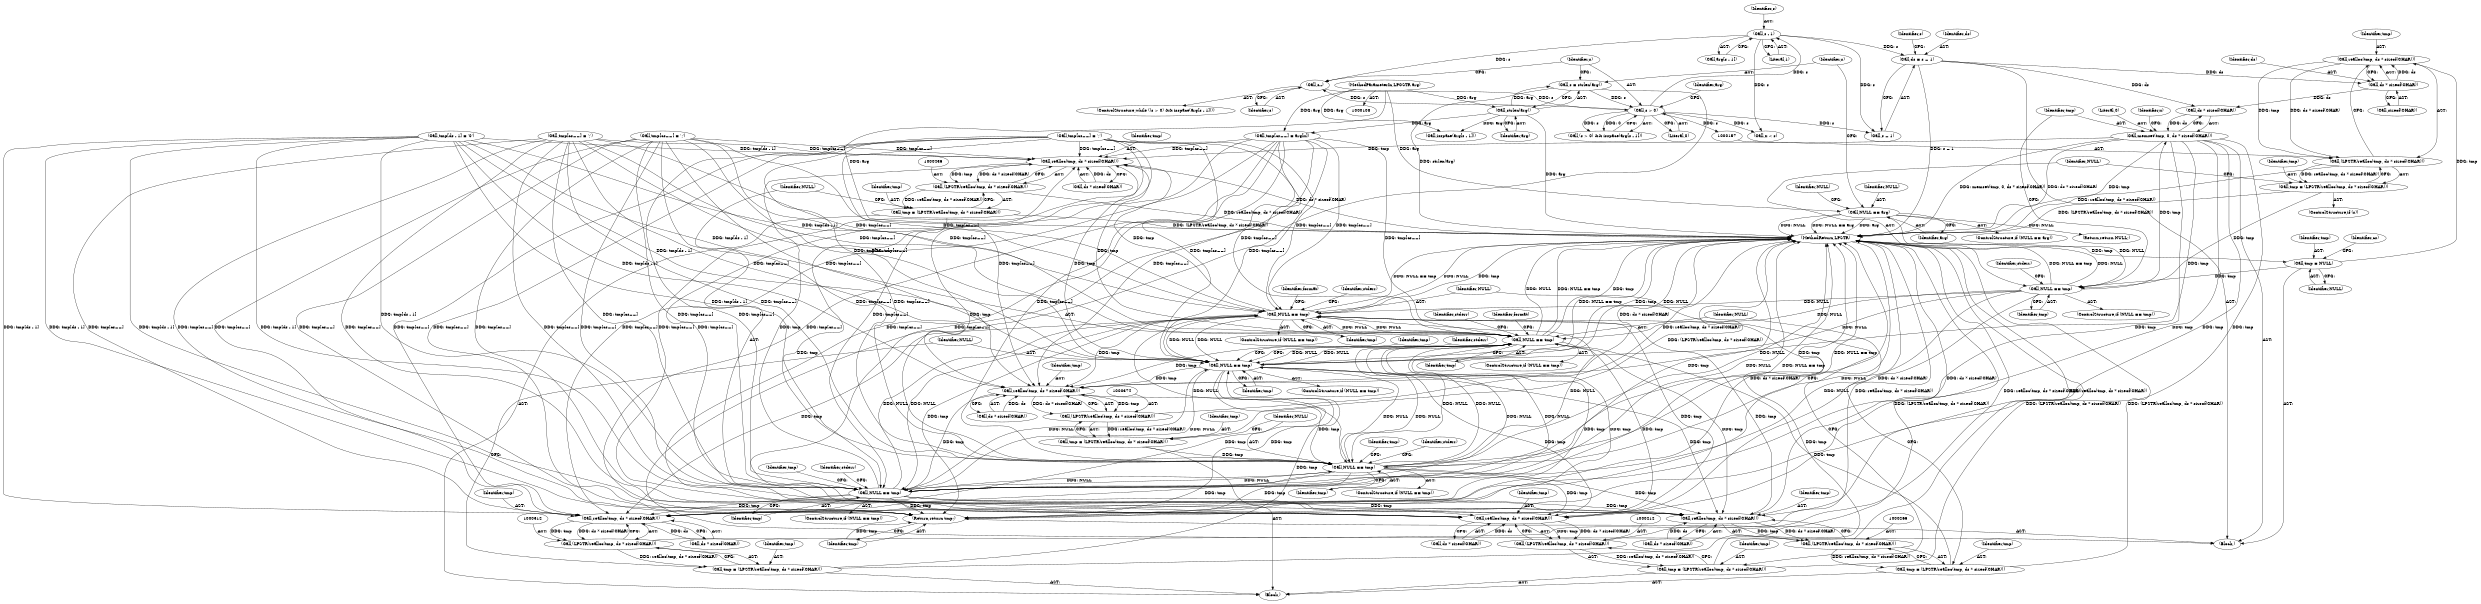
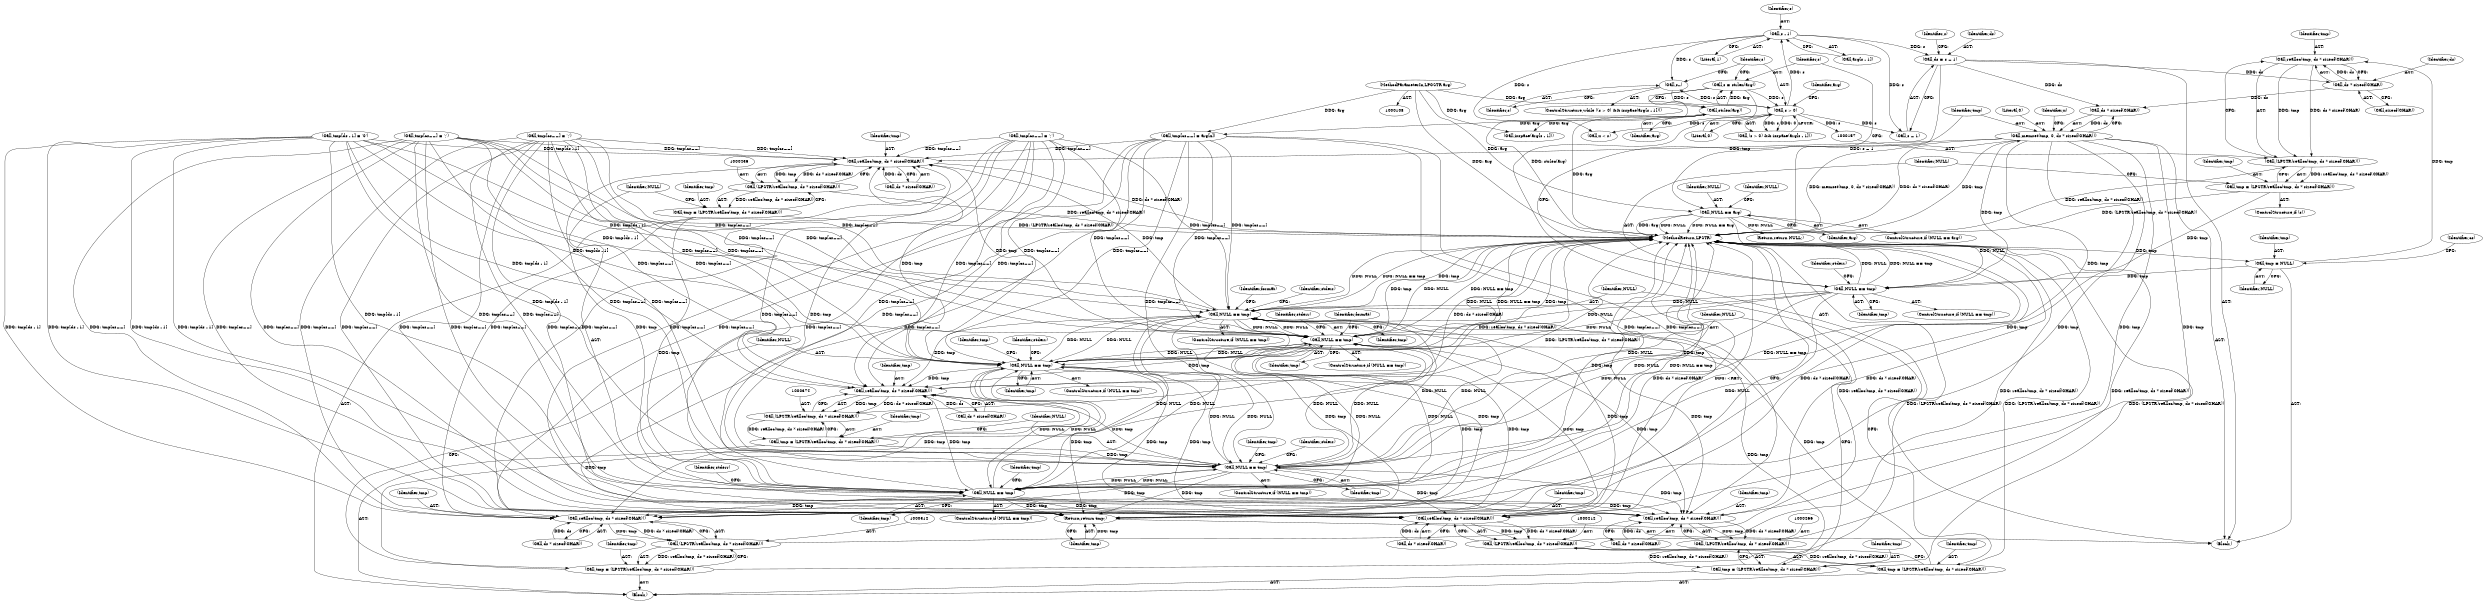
(1632, 124) -> (1807, 124)
none -> (1506, 499)
